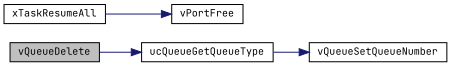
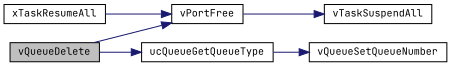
none -> (378, 14)
none -> (128, 34)
